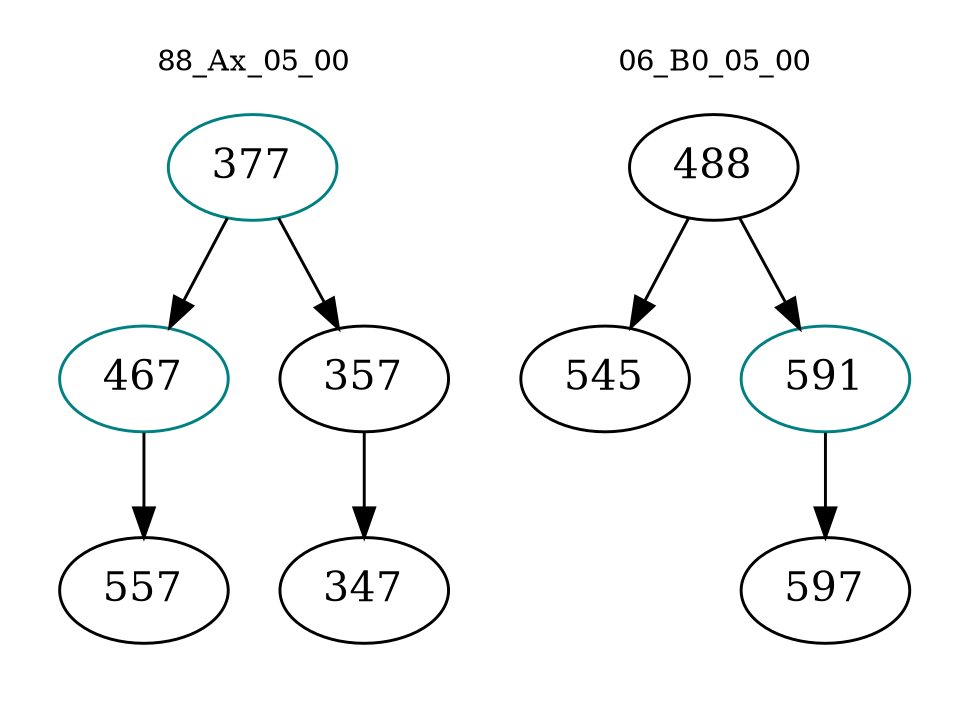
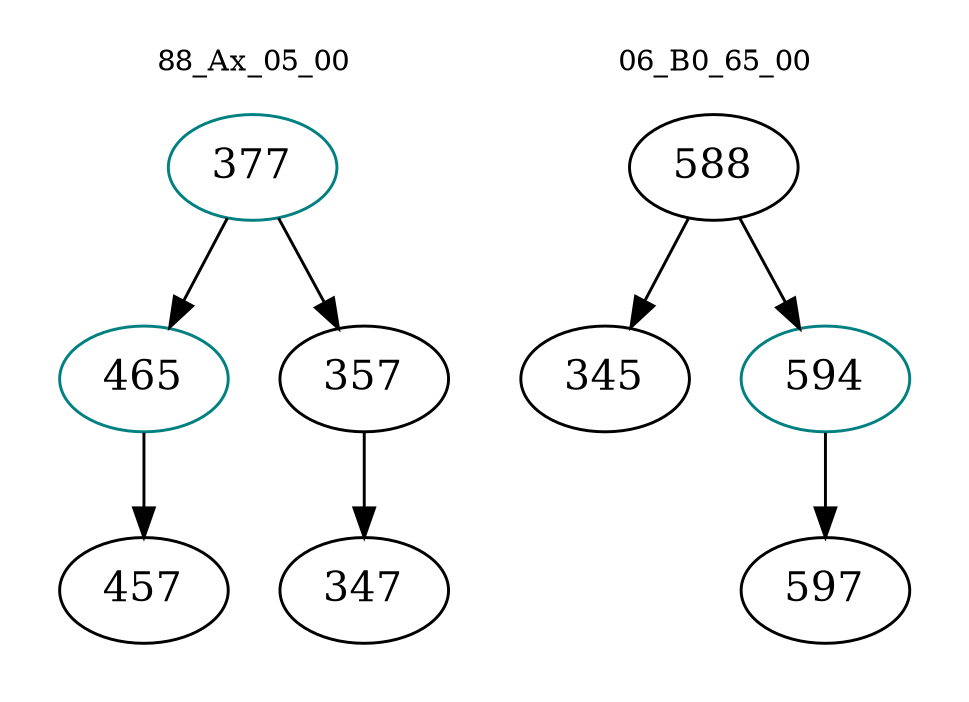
(715, 63) -> (715, 63)
(714, 167) -> (714, 167)
(144, 379) -> (144, 379)
(605, 379) -> (605, 379)
(825, 379) -> (825, 379)
(144, 590) -> (144, 590)
